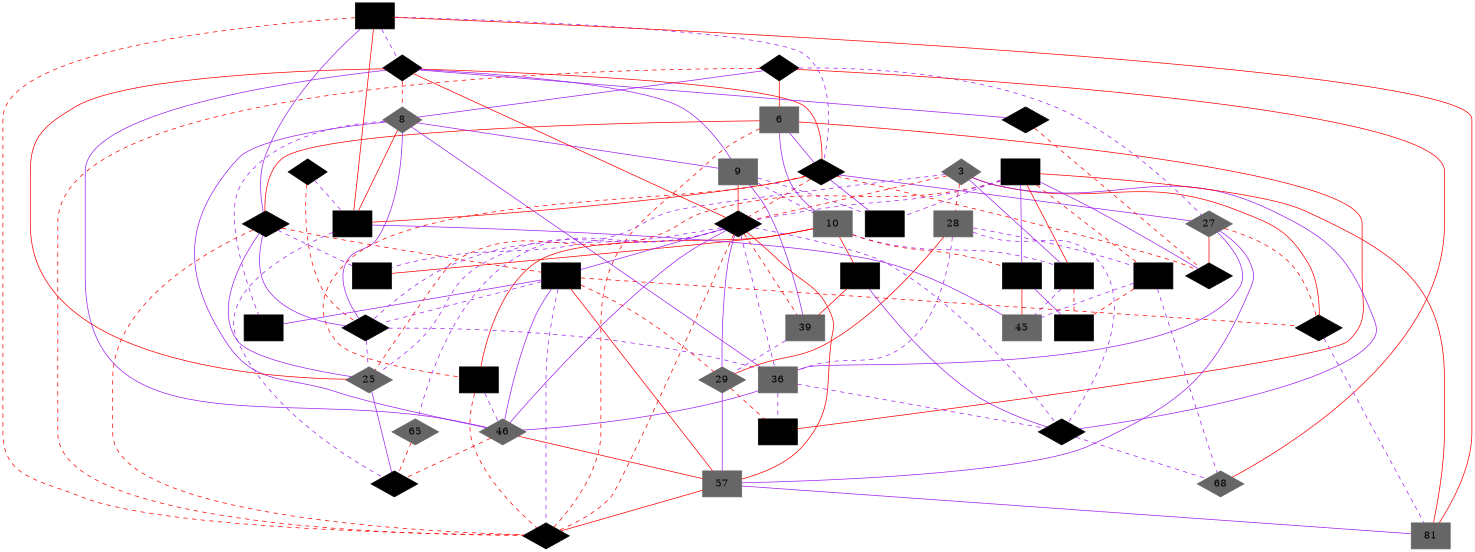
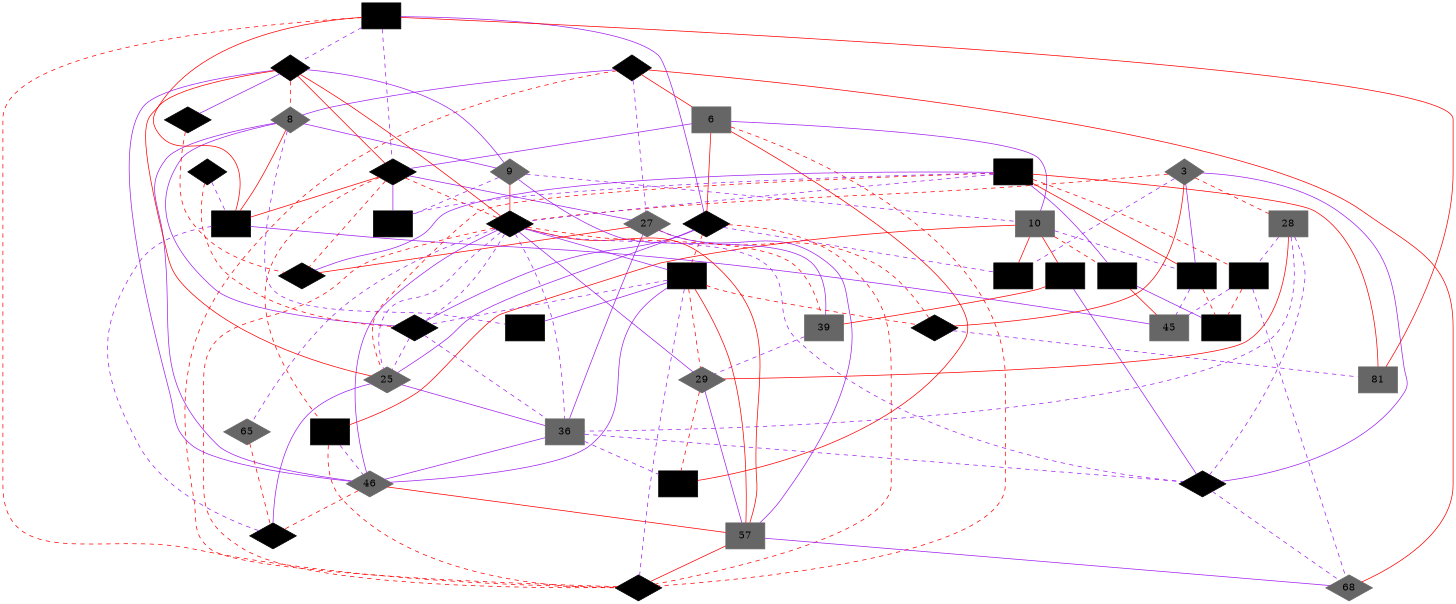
(738, 172) -> (510, 172)
(551, 223) -> (474, 405)
(1076, 510) -> (1047, 562)
